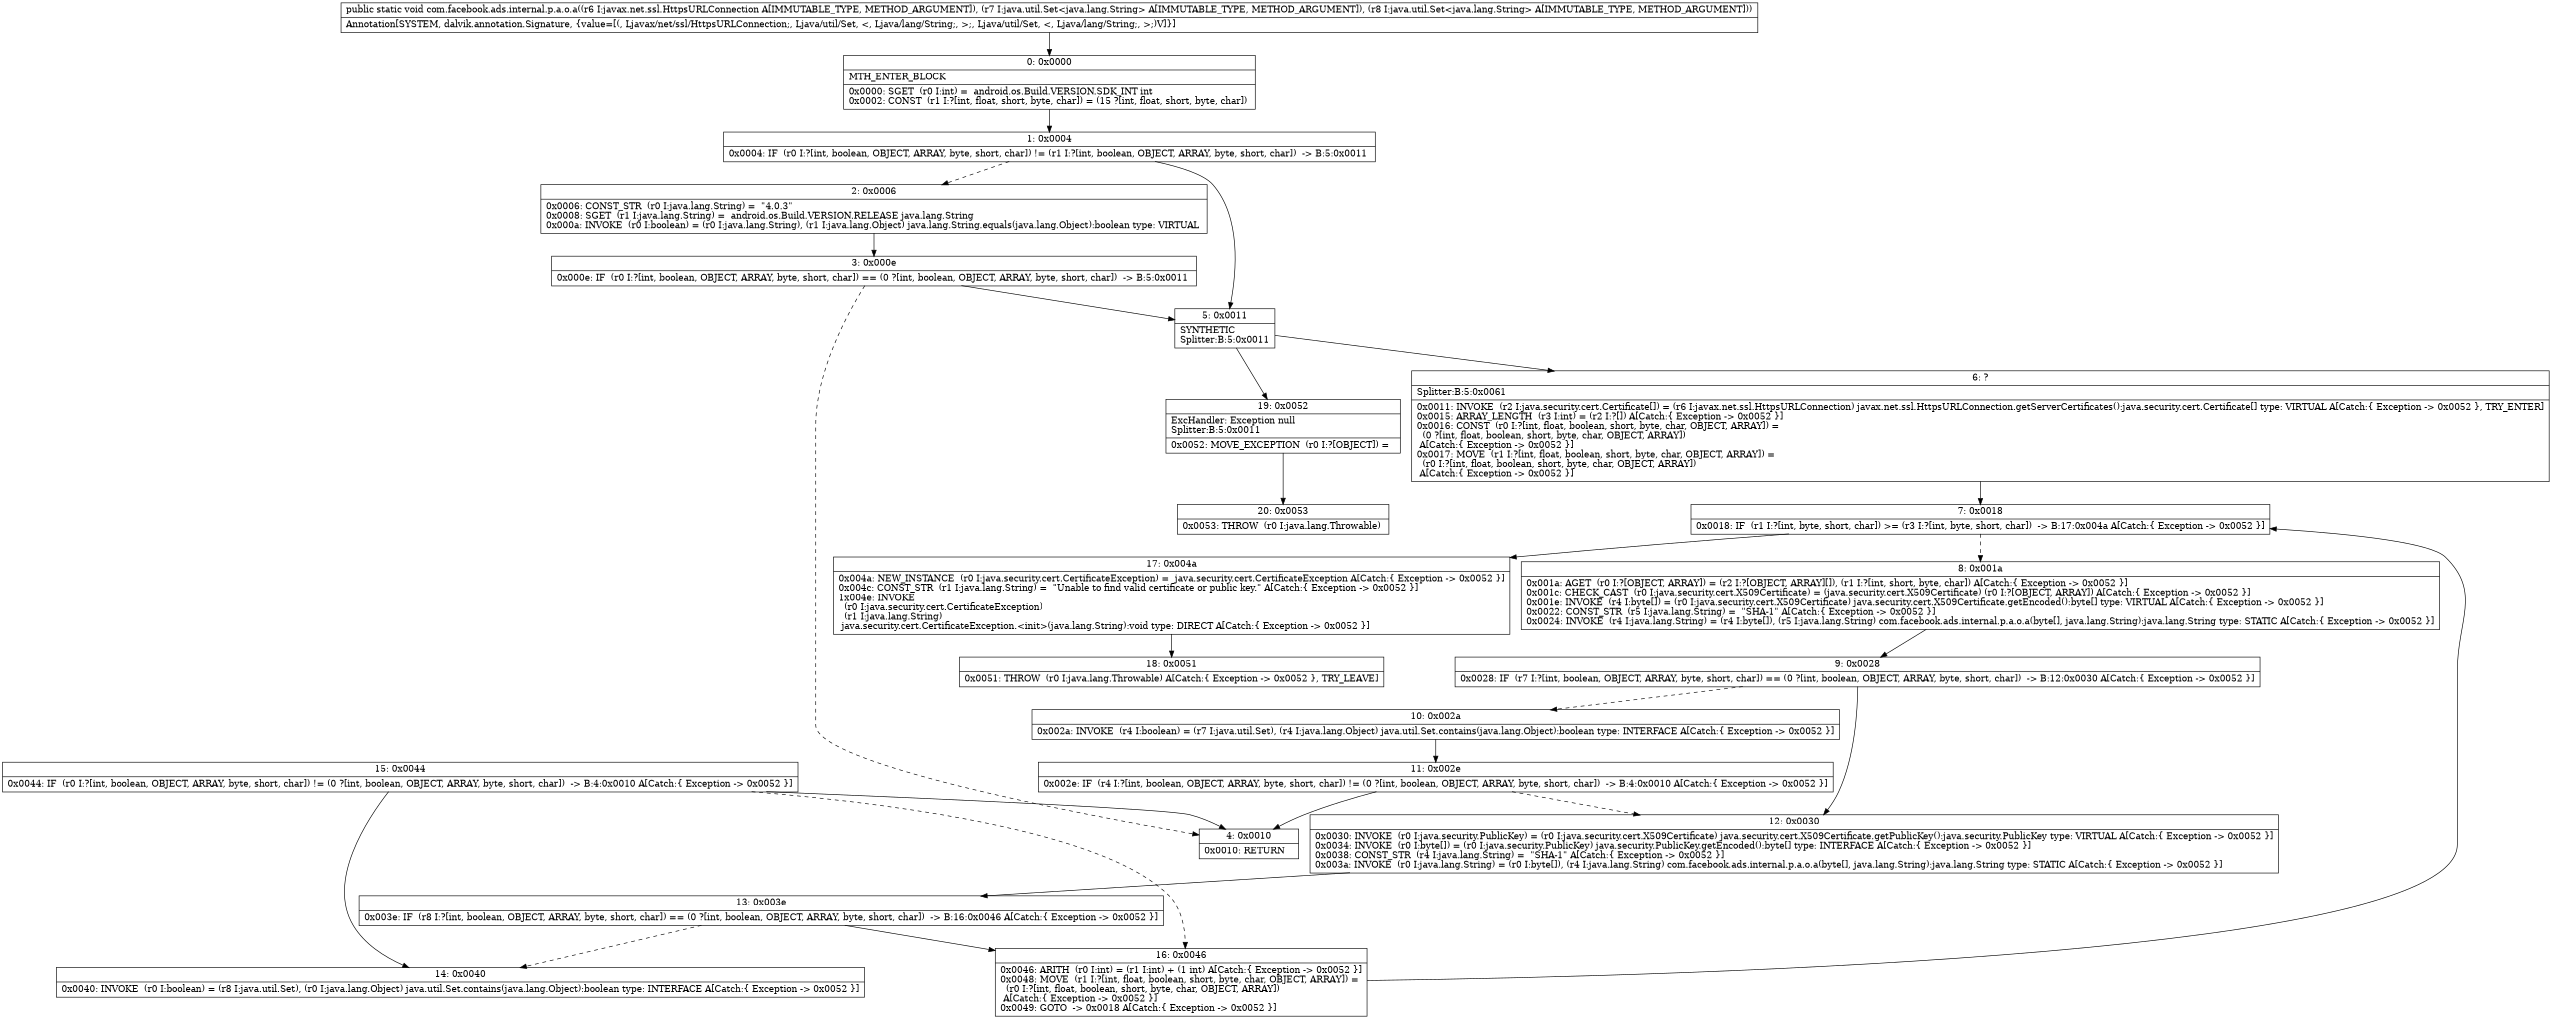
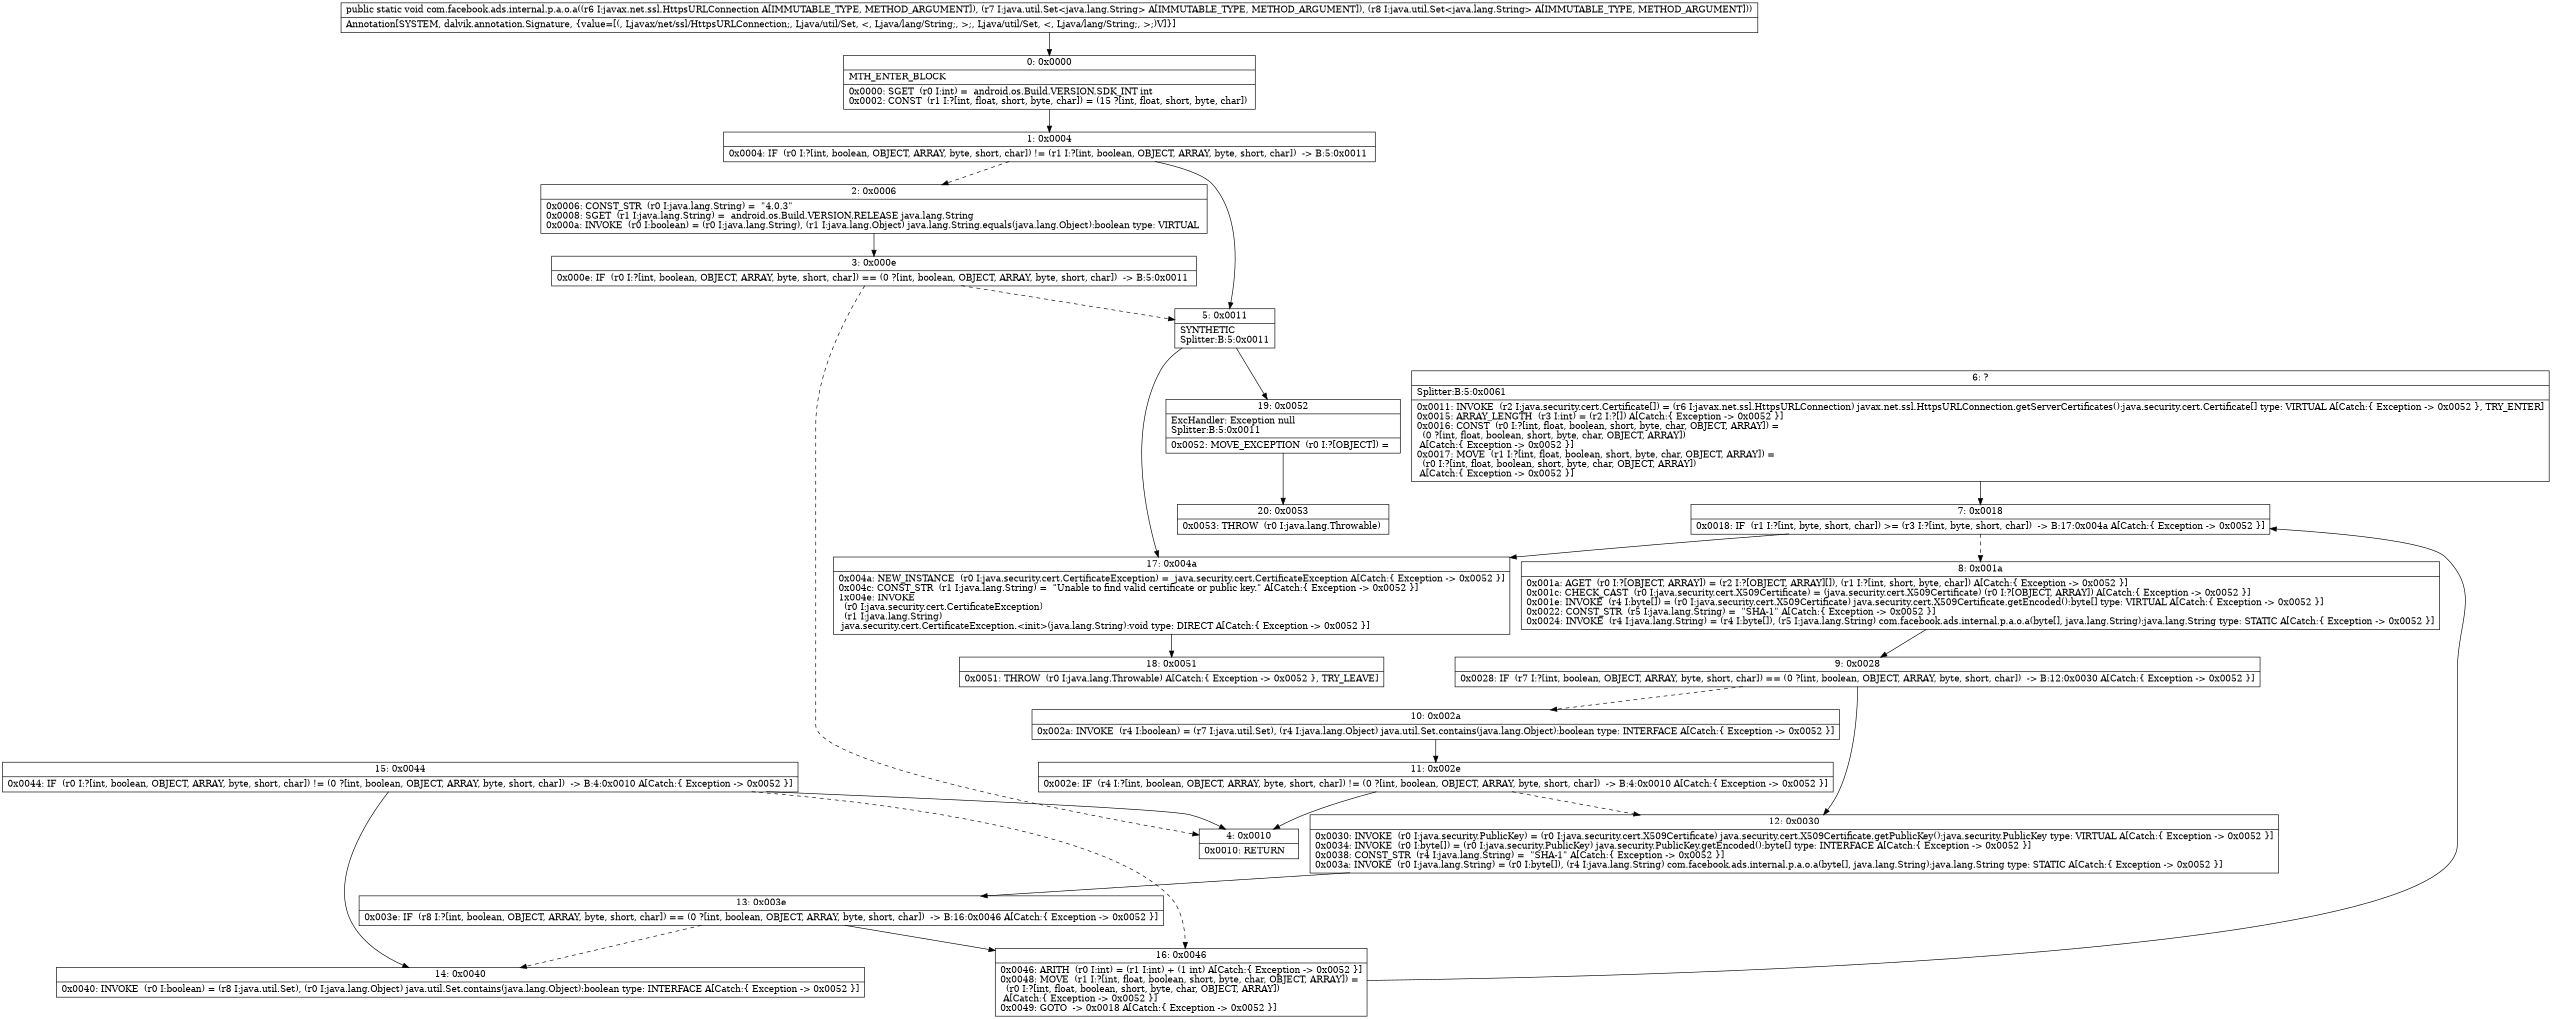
(1065, 302) -> (1065, 302)
(1411, 353) -> (1142, 444)
